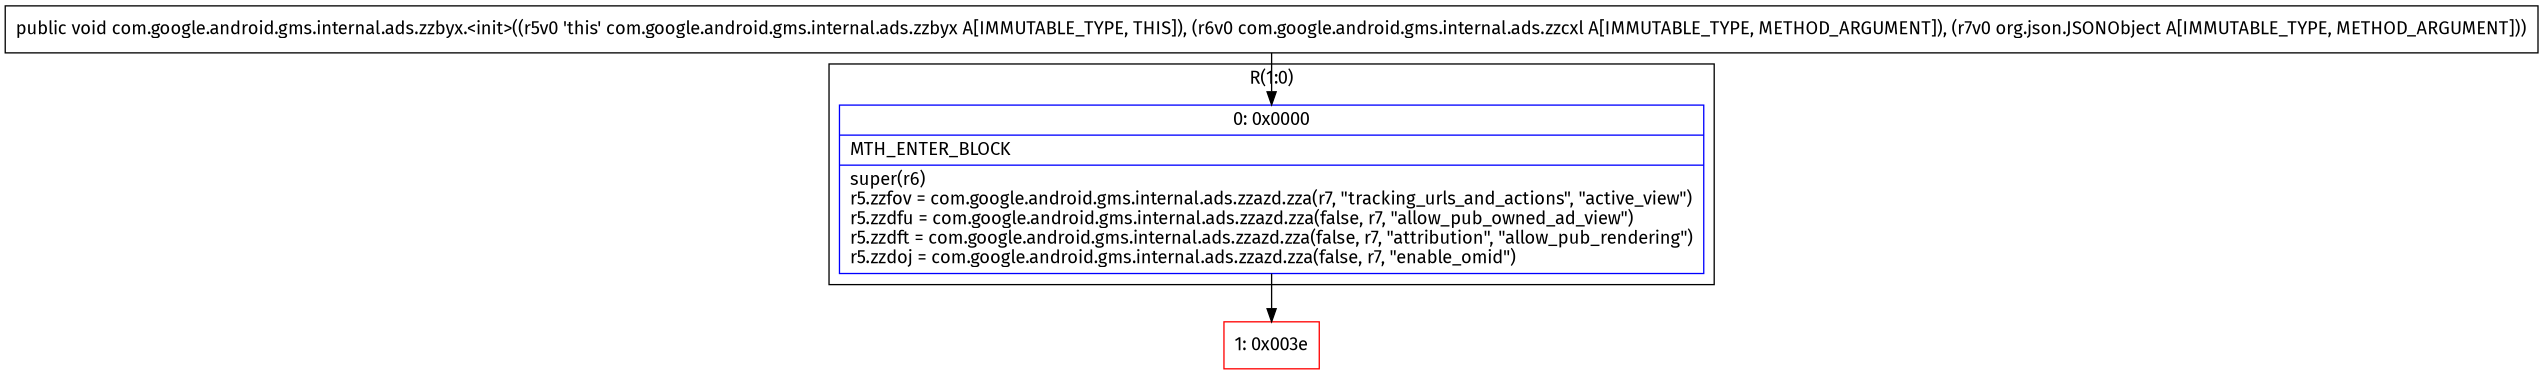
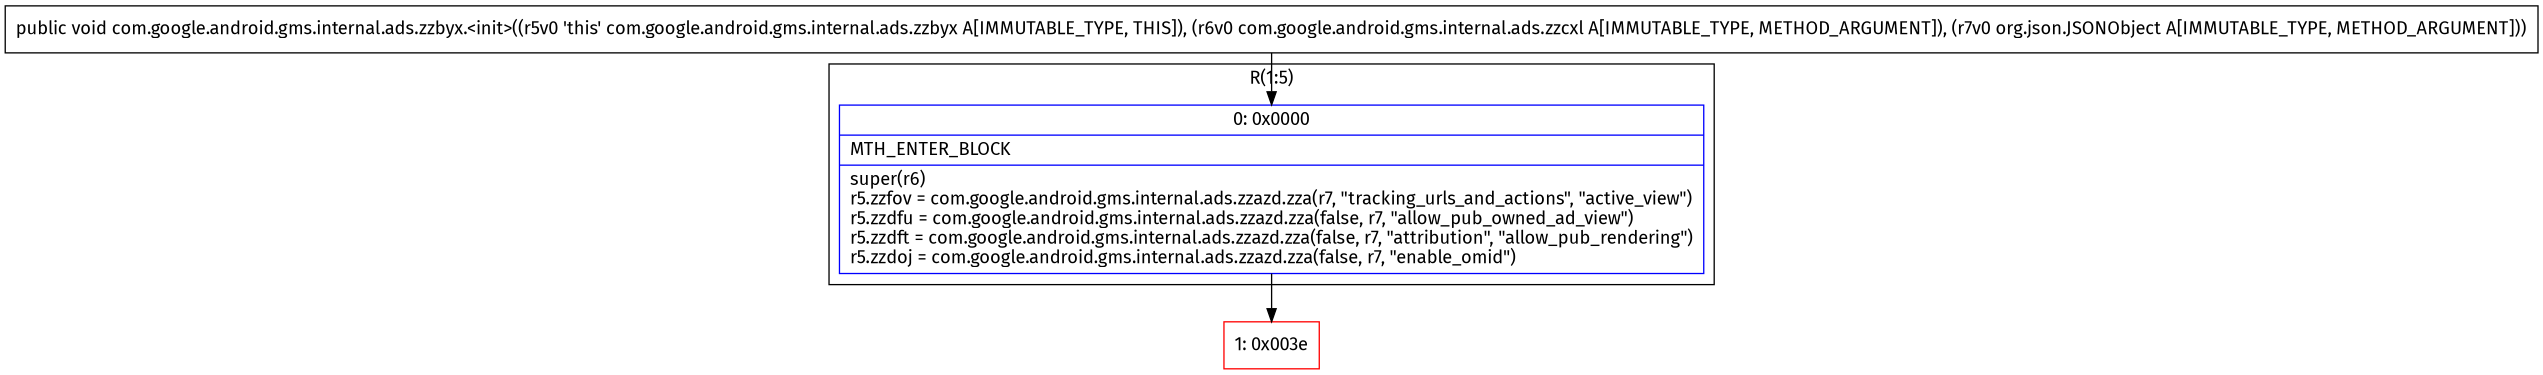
(1272, 79) -> (1272, 79)
